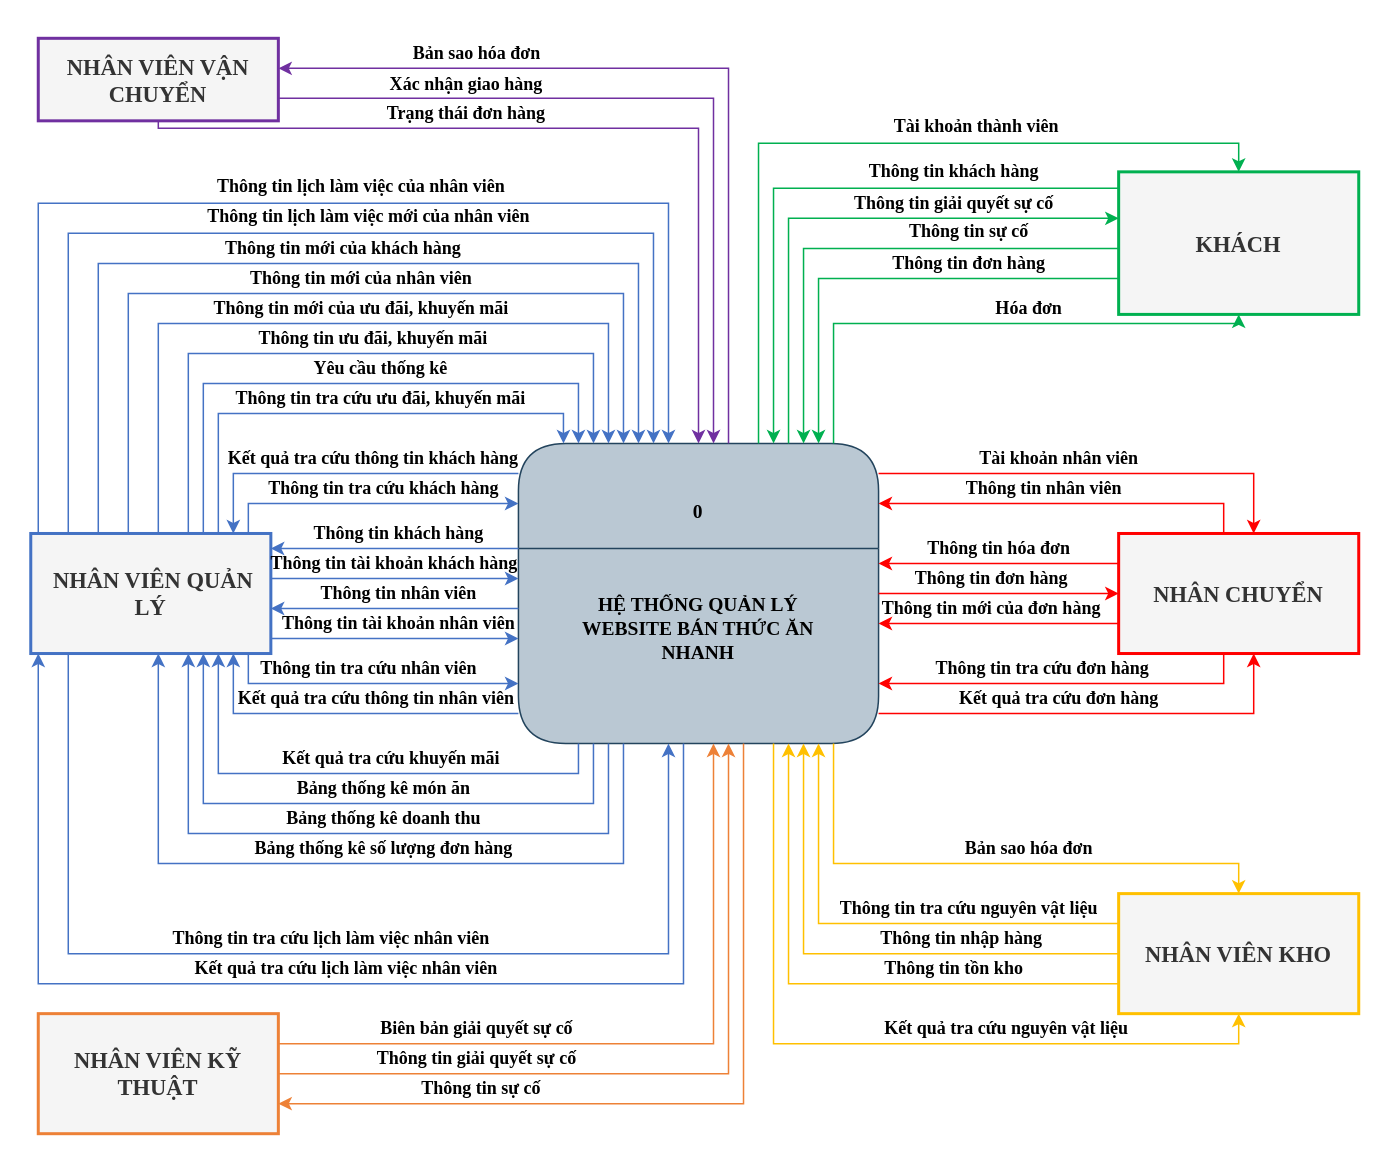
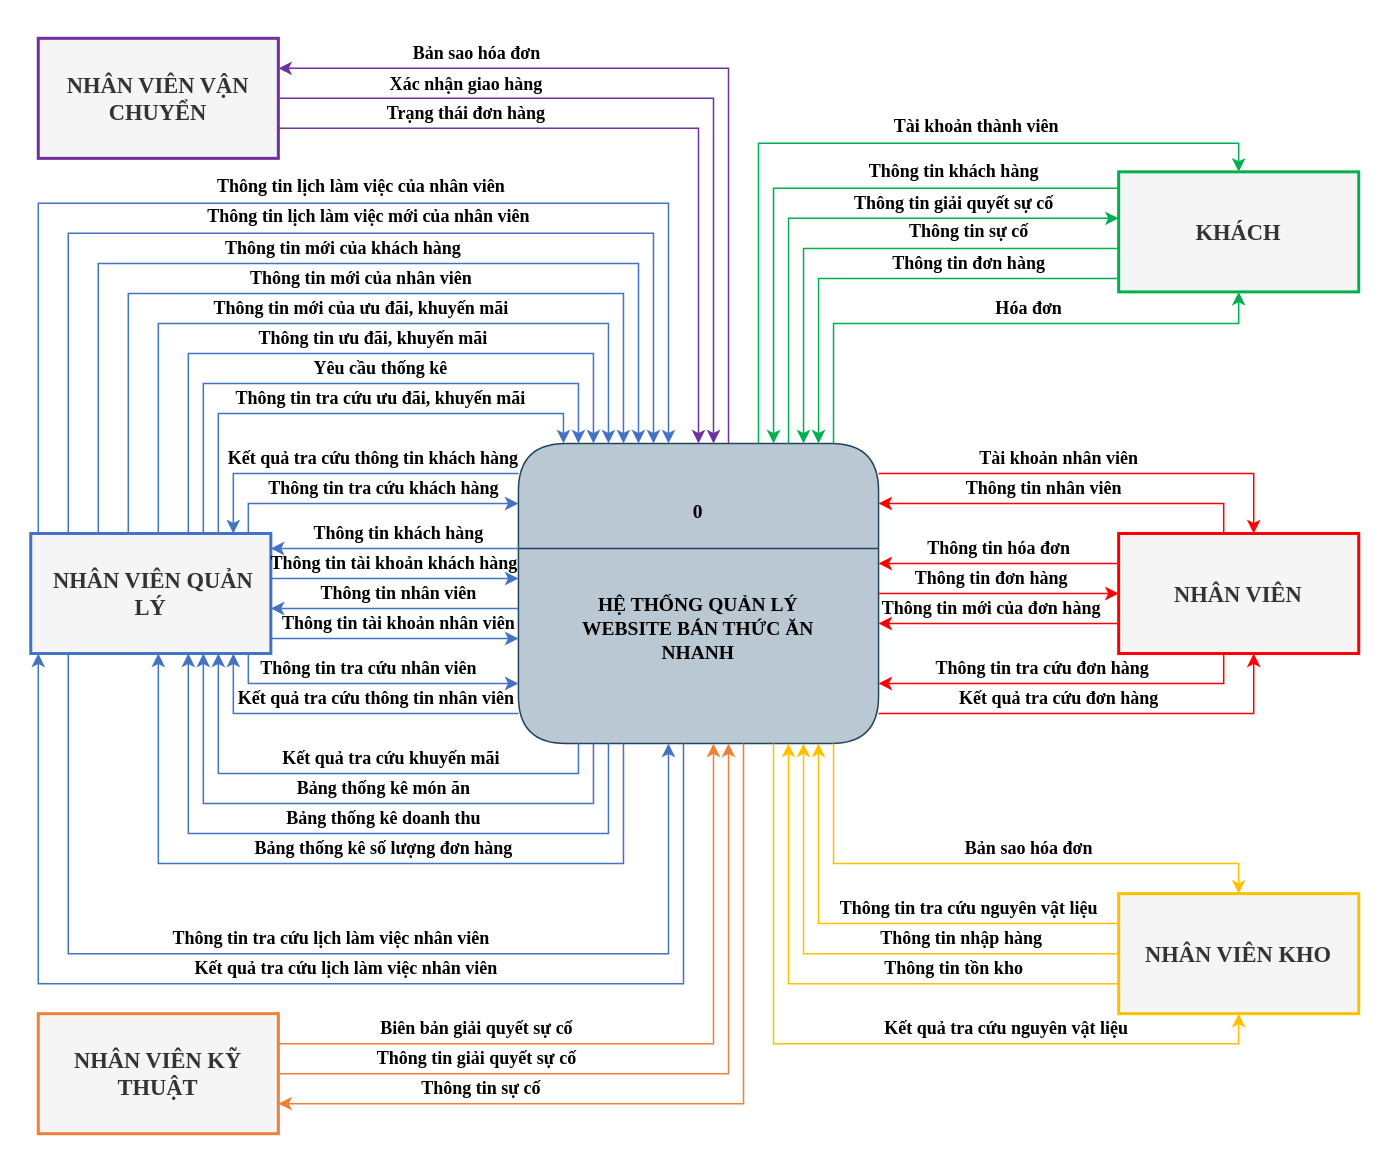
(158, 80) -> (158, 98)
(1238, 243) -> (1238, 232)
(1238, 593) -> (1238, 593)
